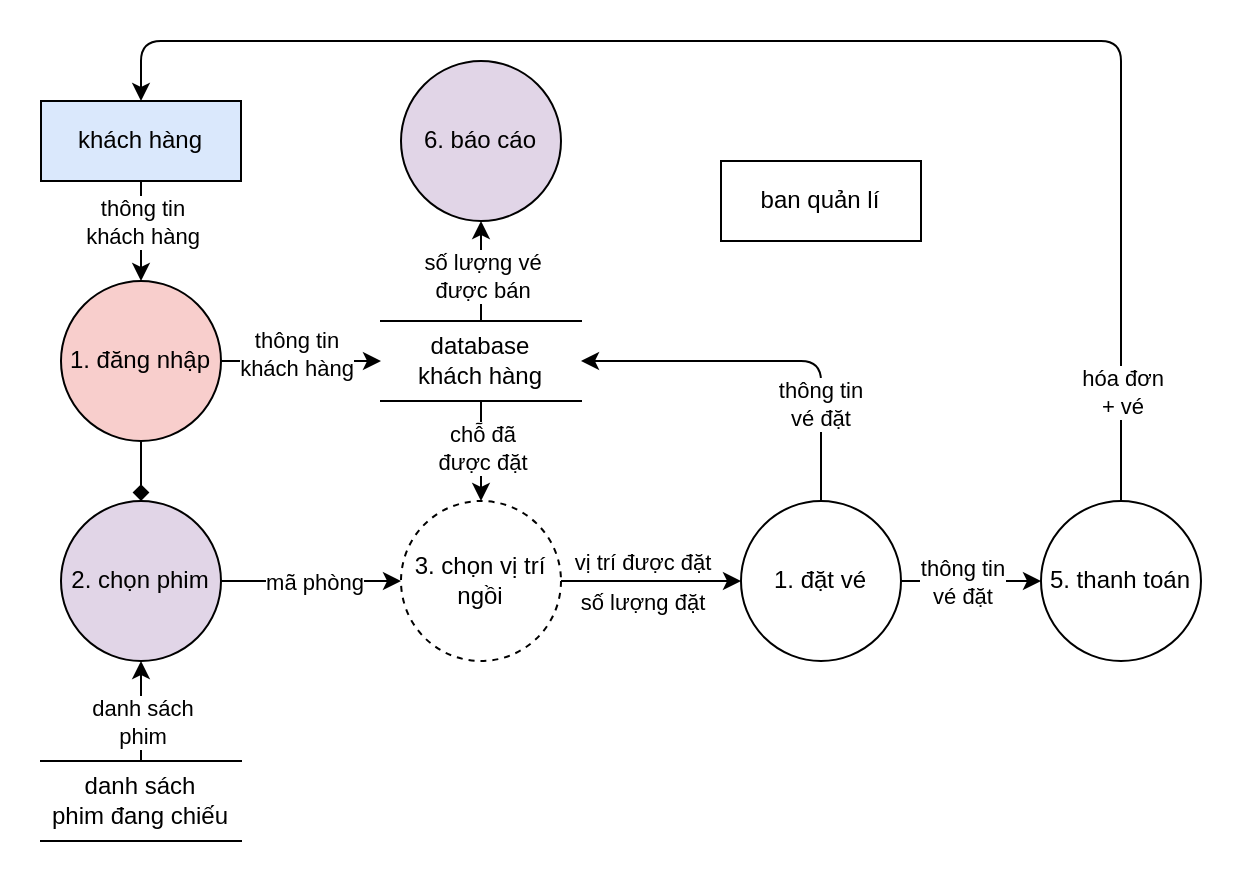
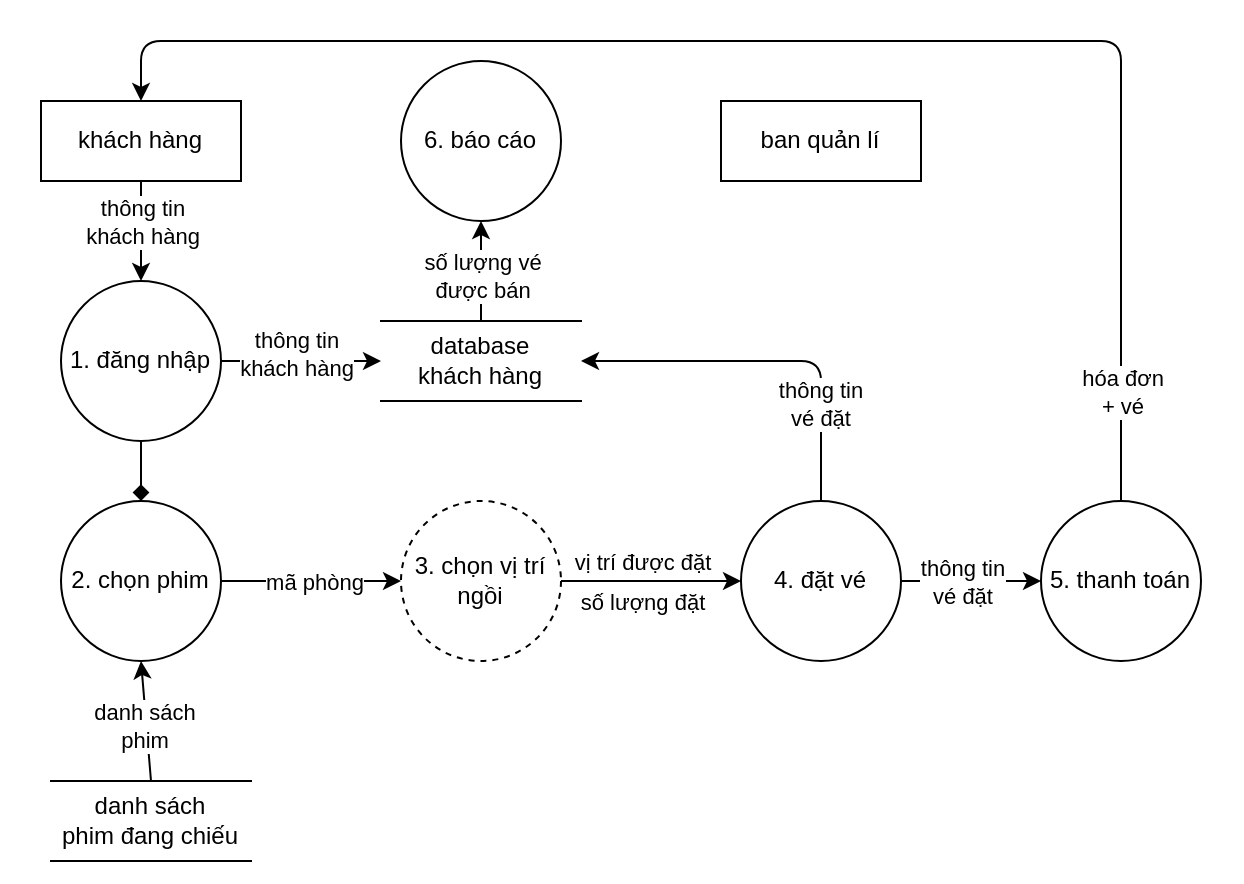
(141, 141) -> (141, 141)
(481, 141) -> (481, 141)
(821, 201) -> (821, 141)
(141, 361) -> (141, 361)
(481, 423) -> none
(141, 581) -> (141, 581)
(821, 581) -> (821, 581)
(141, 801) -> (151, 821)
